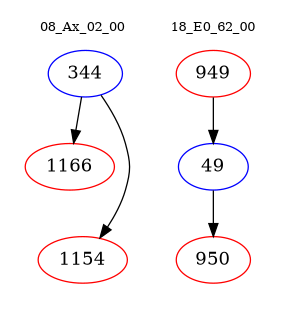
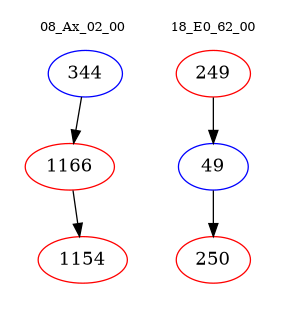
(213, 74) -> (213, 74)
(129, 160) -> (75, 207)
(213, 260) -> (213, 260)
